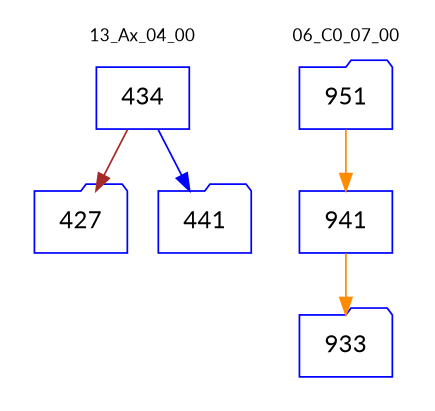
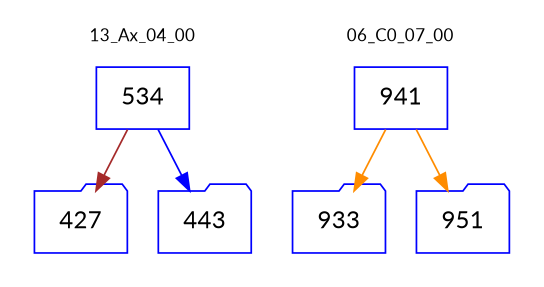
(143, 98) -> (143, 98)
(346, 152) -> (428, 152)
(205, 222) -> (205, 222)
